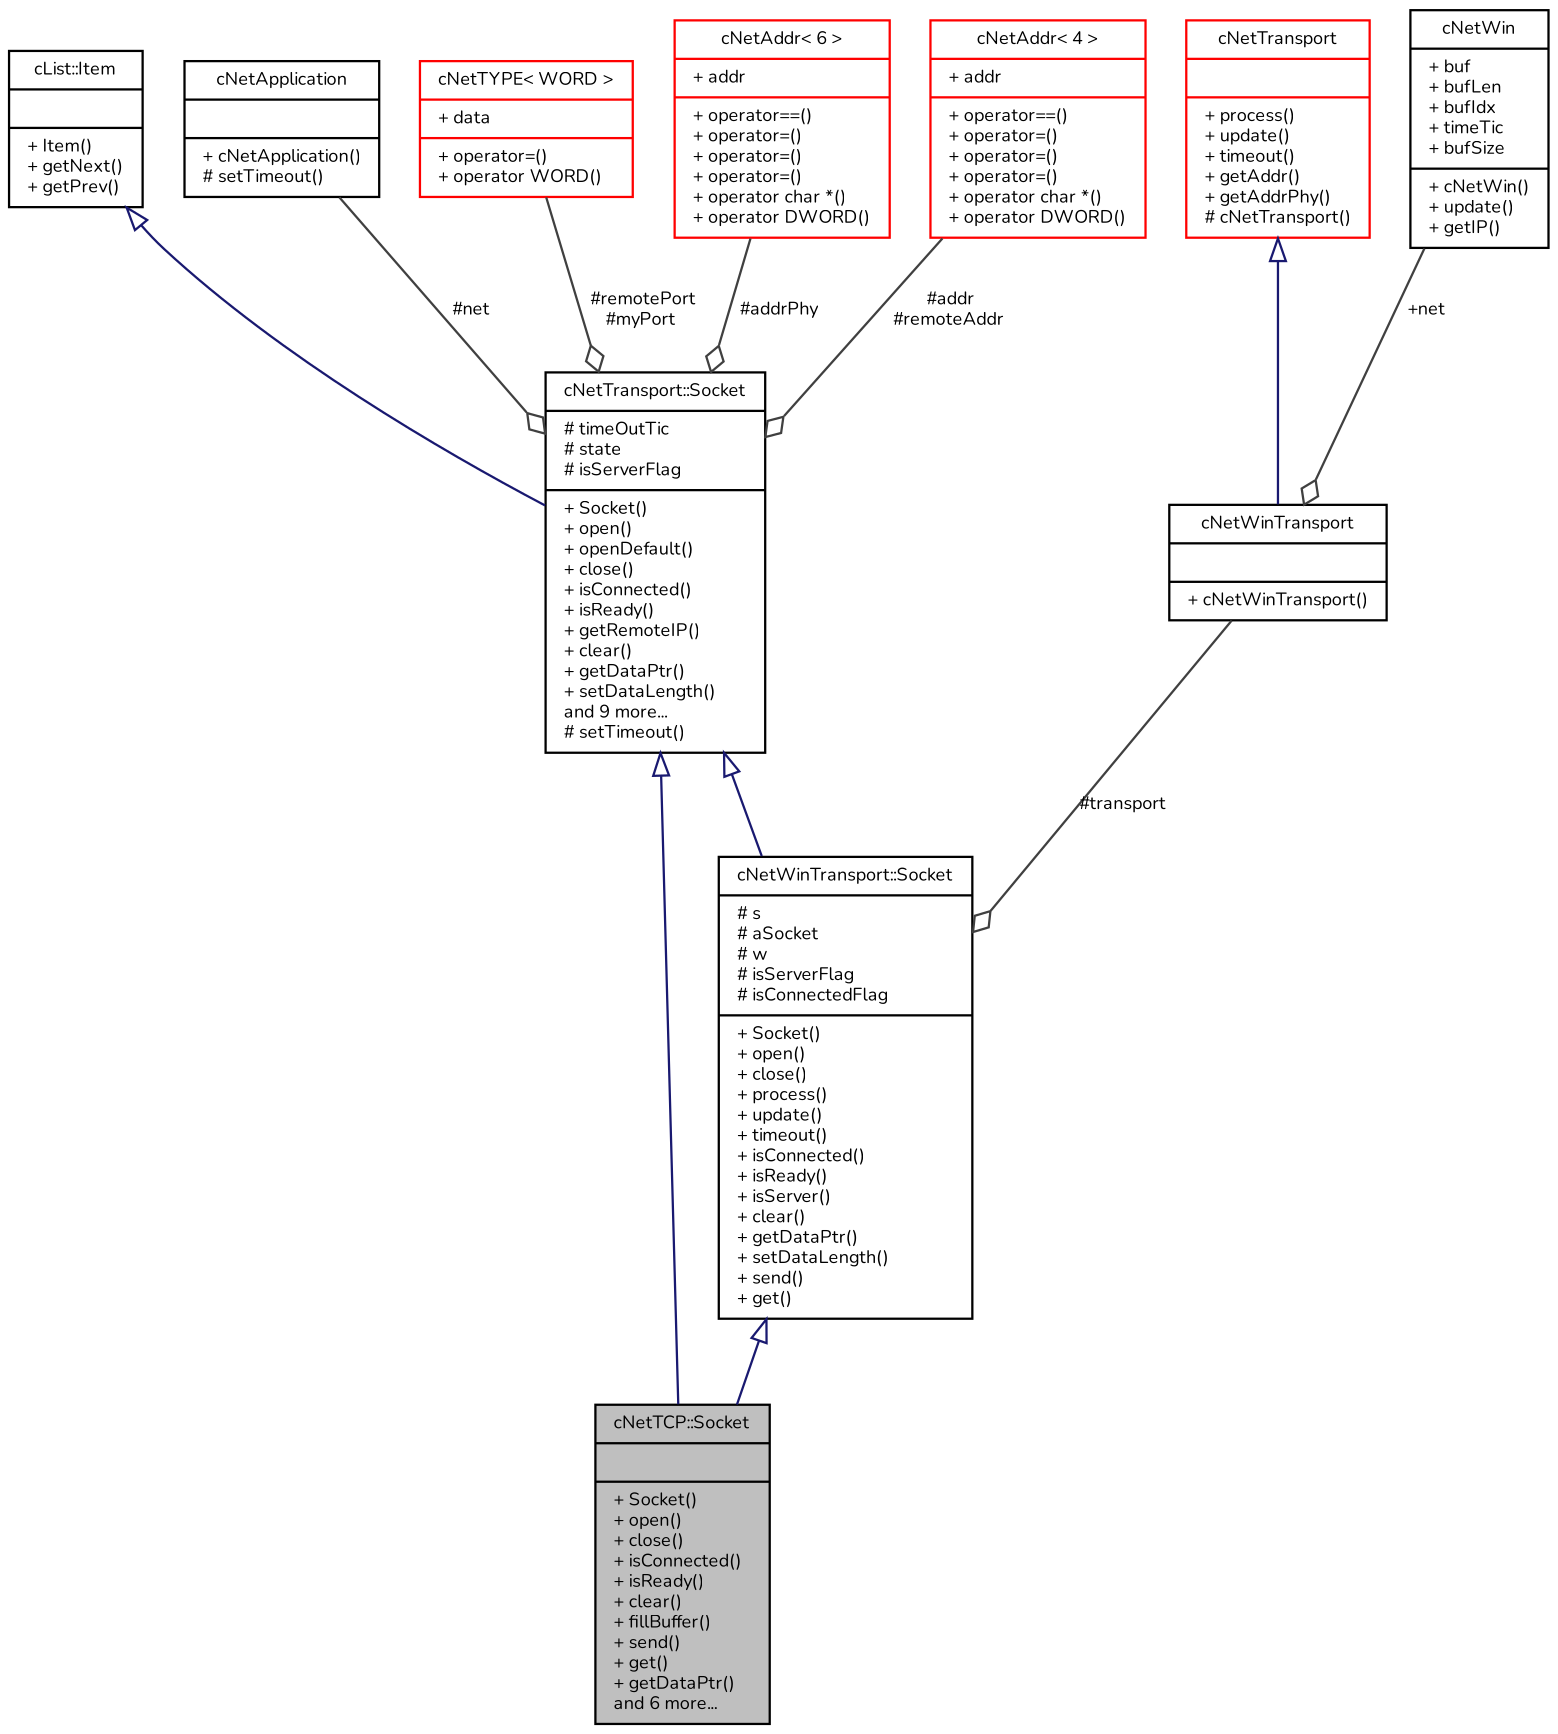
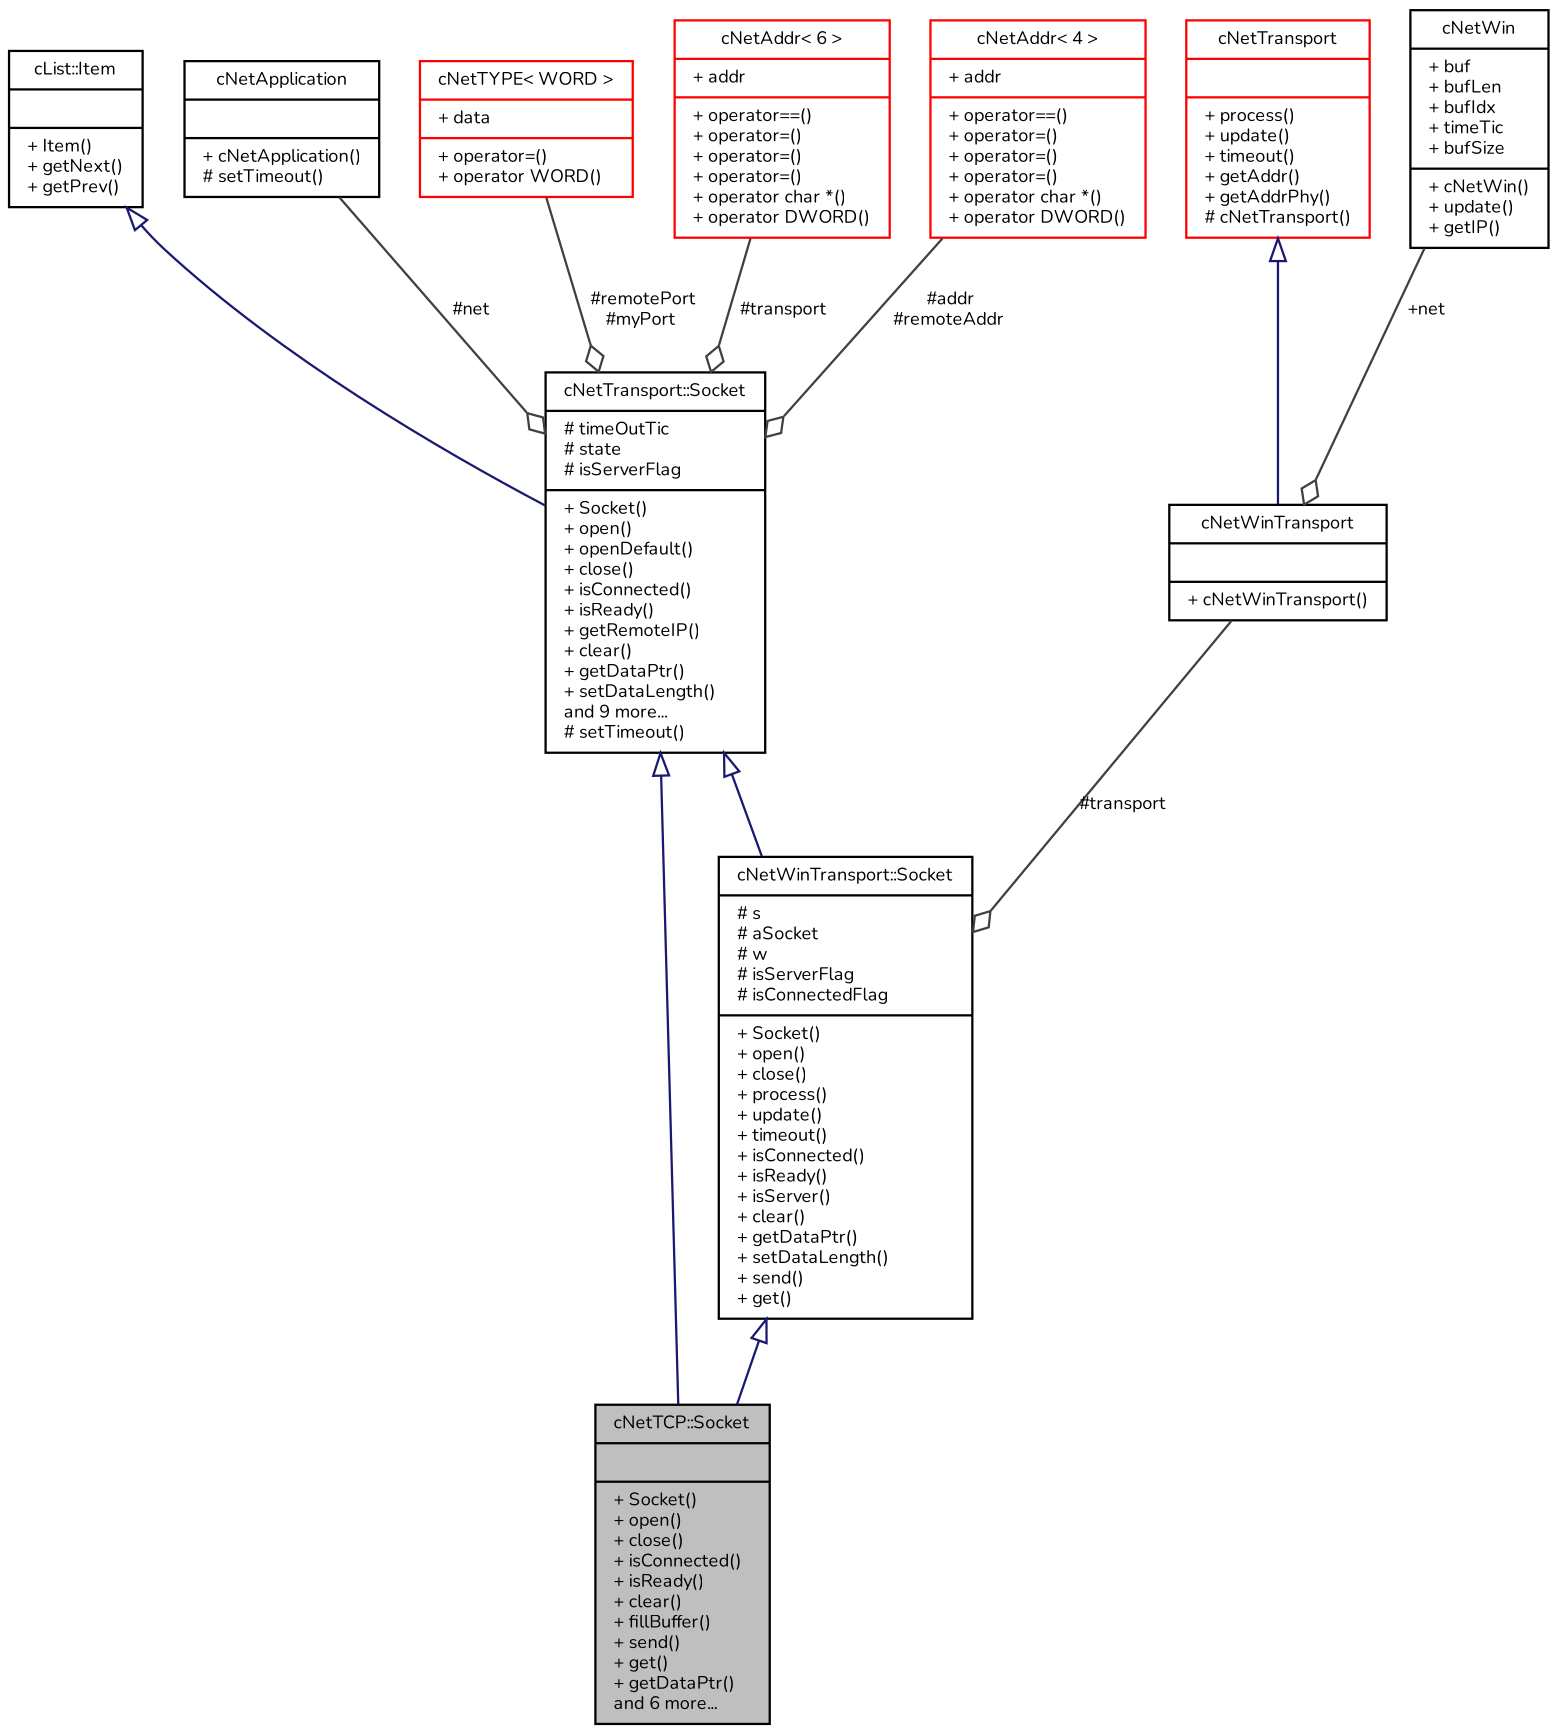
(777, 310) -> (781, 310)
